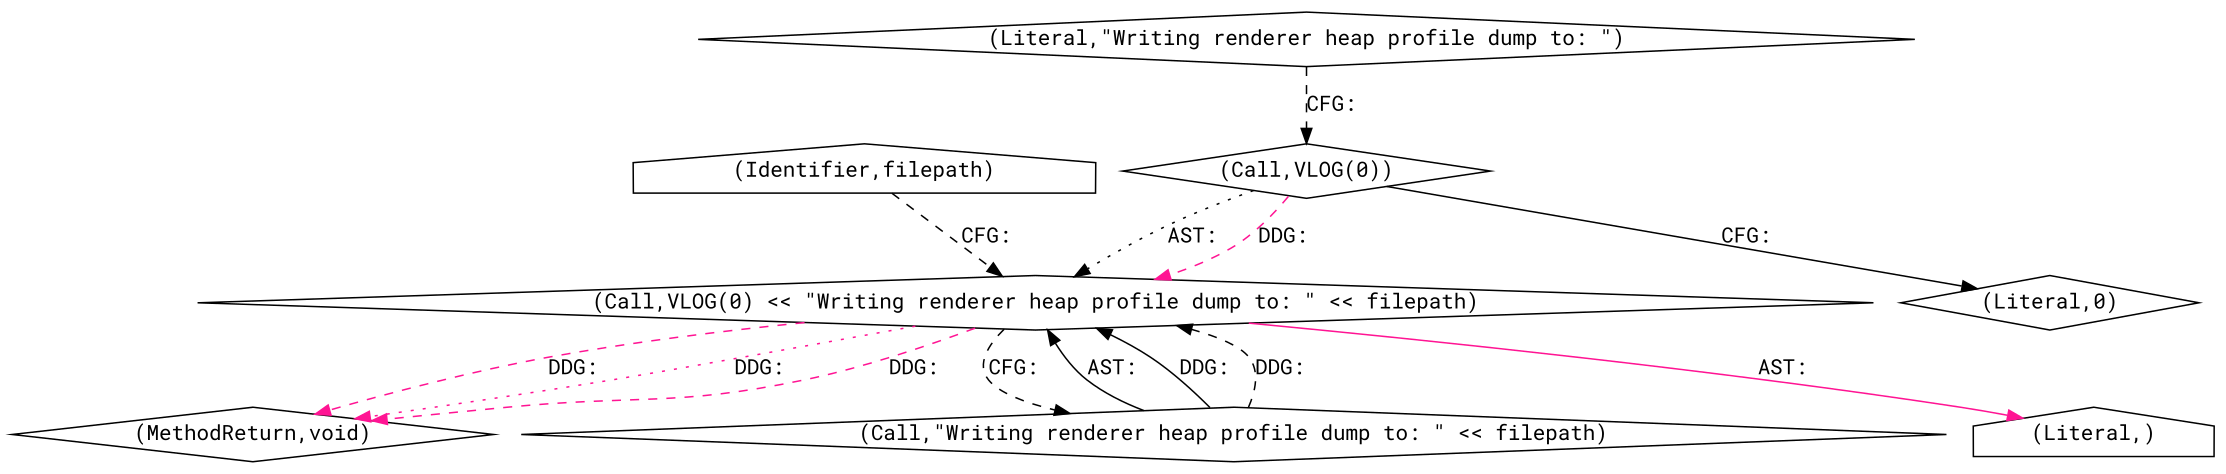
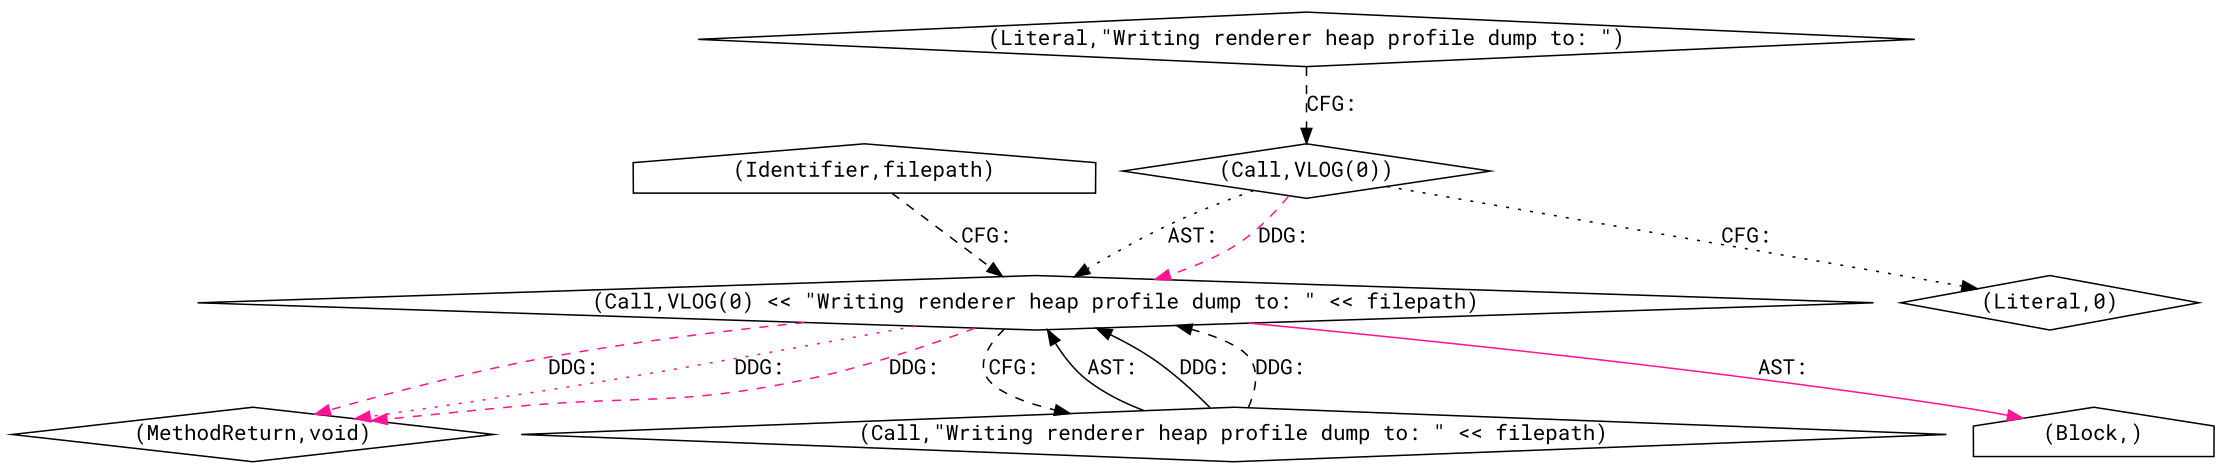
(1674, 236) -> (1674, 236)
(2094, 434) -> (2094, 434)
